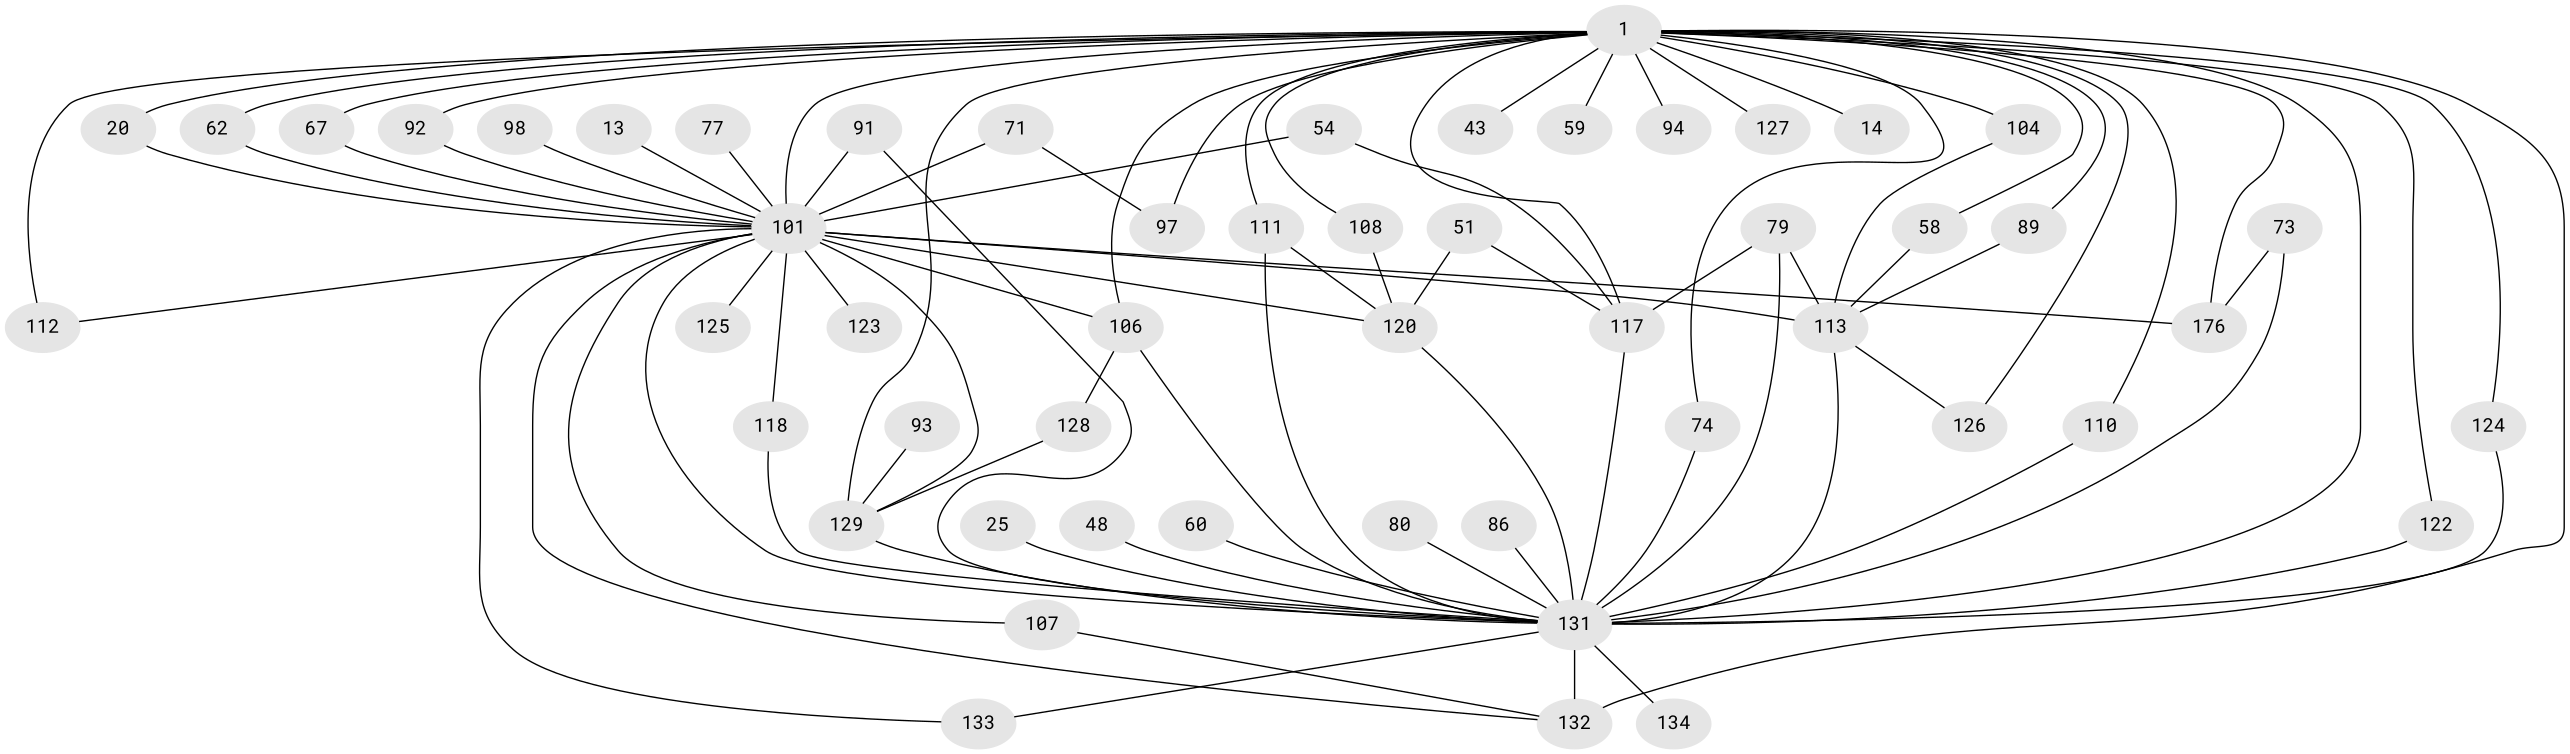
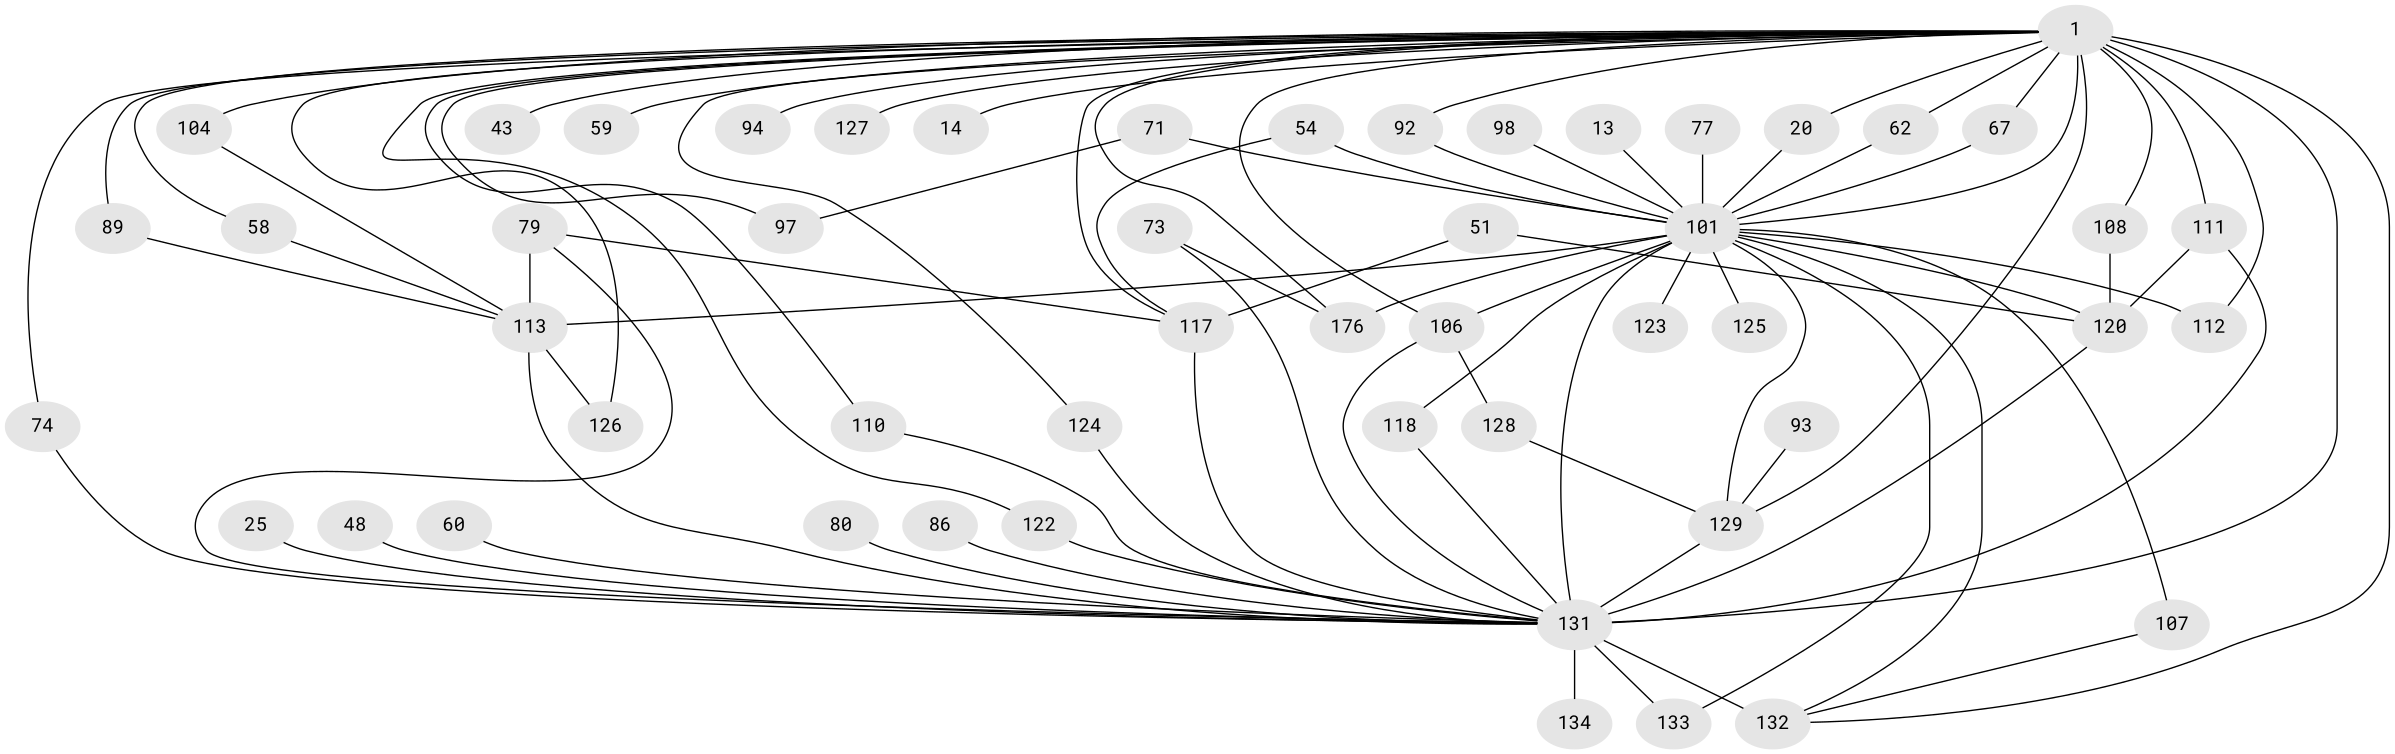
(864, 129) -> none
